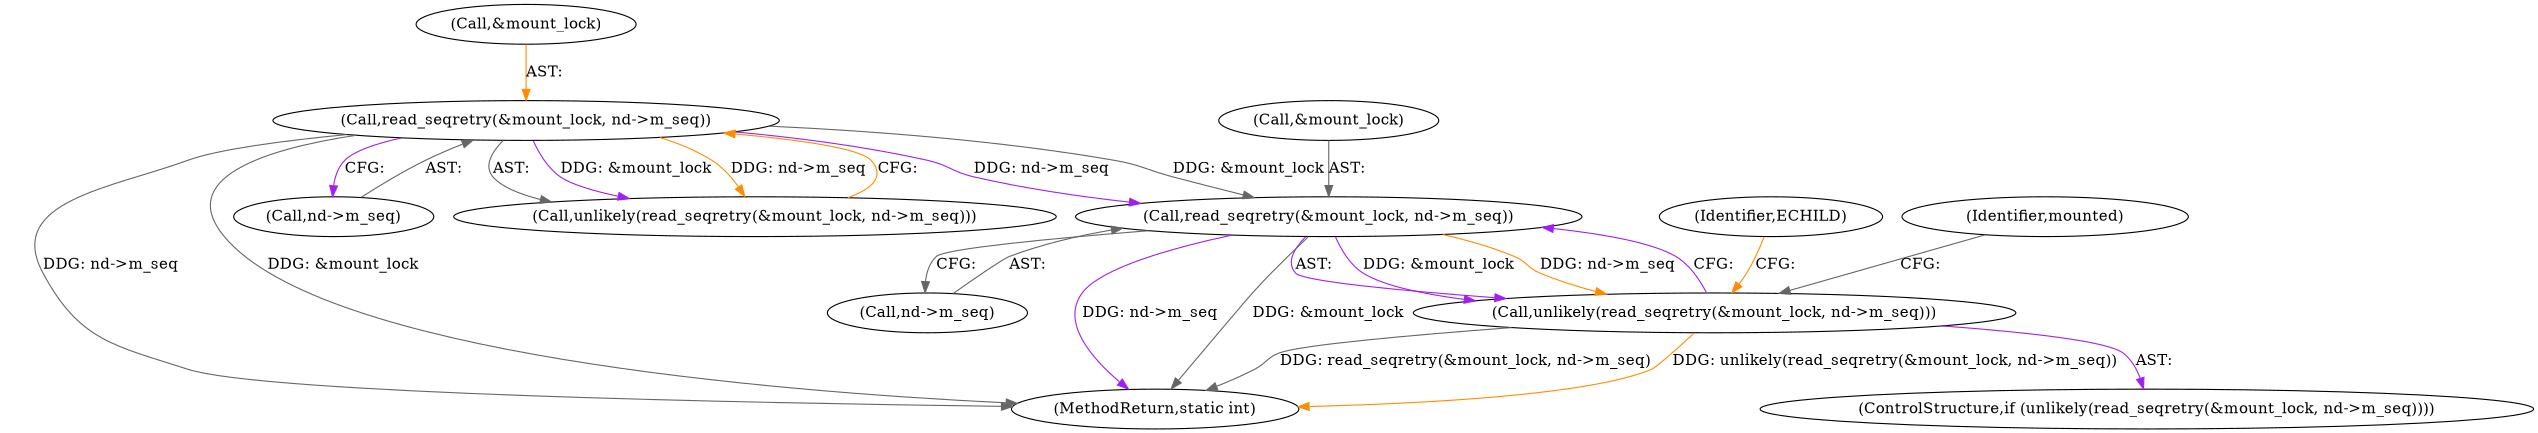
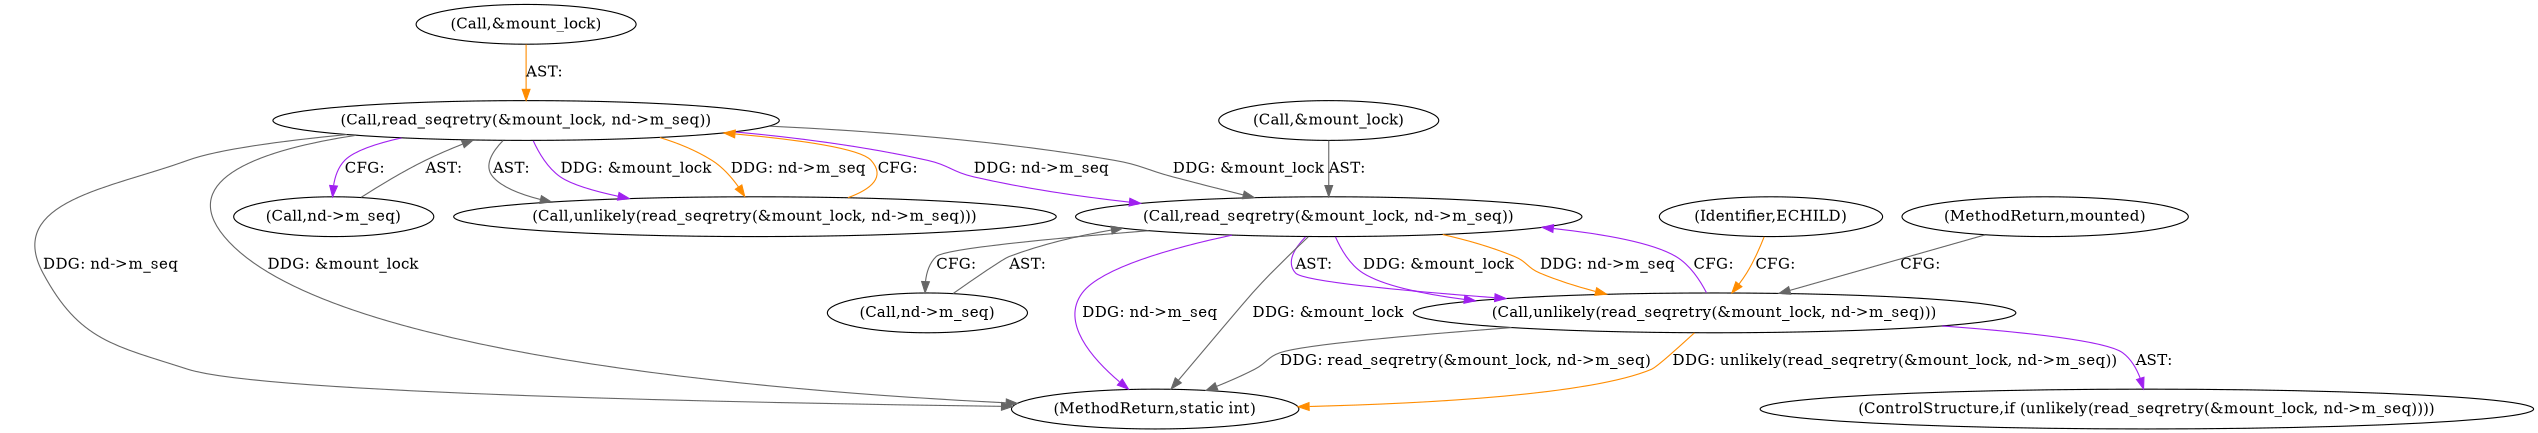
(2045, 217) -> (2045, 217)
